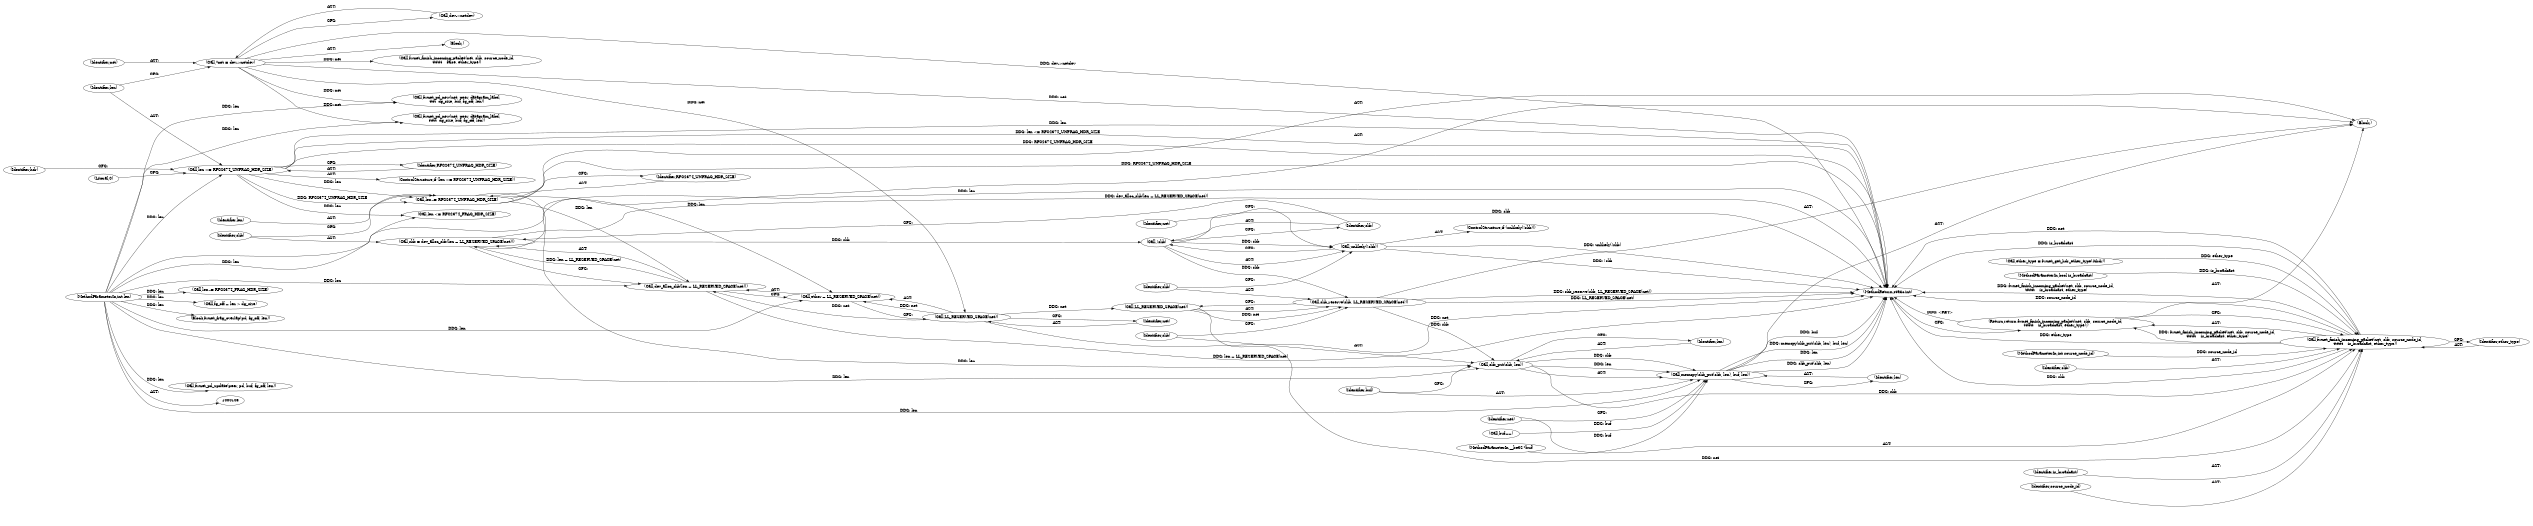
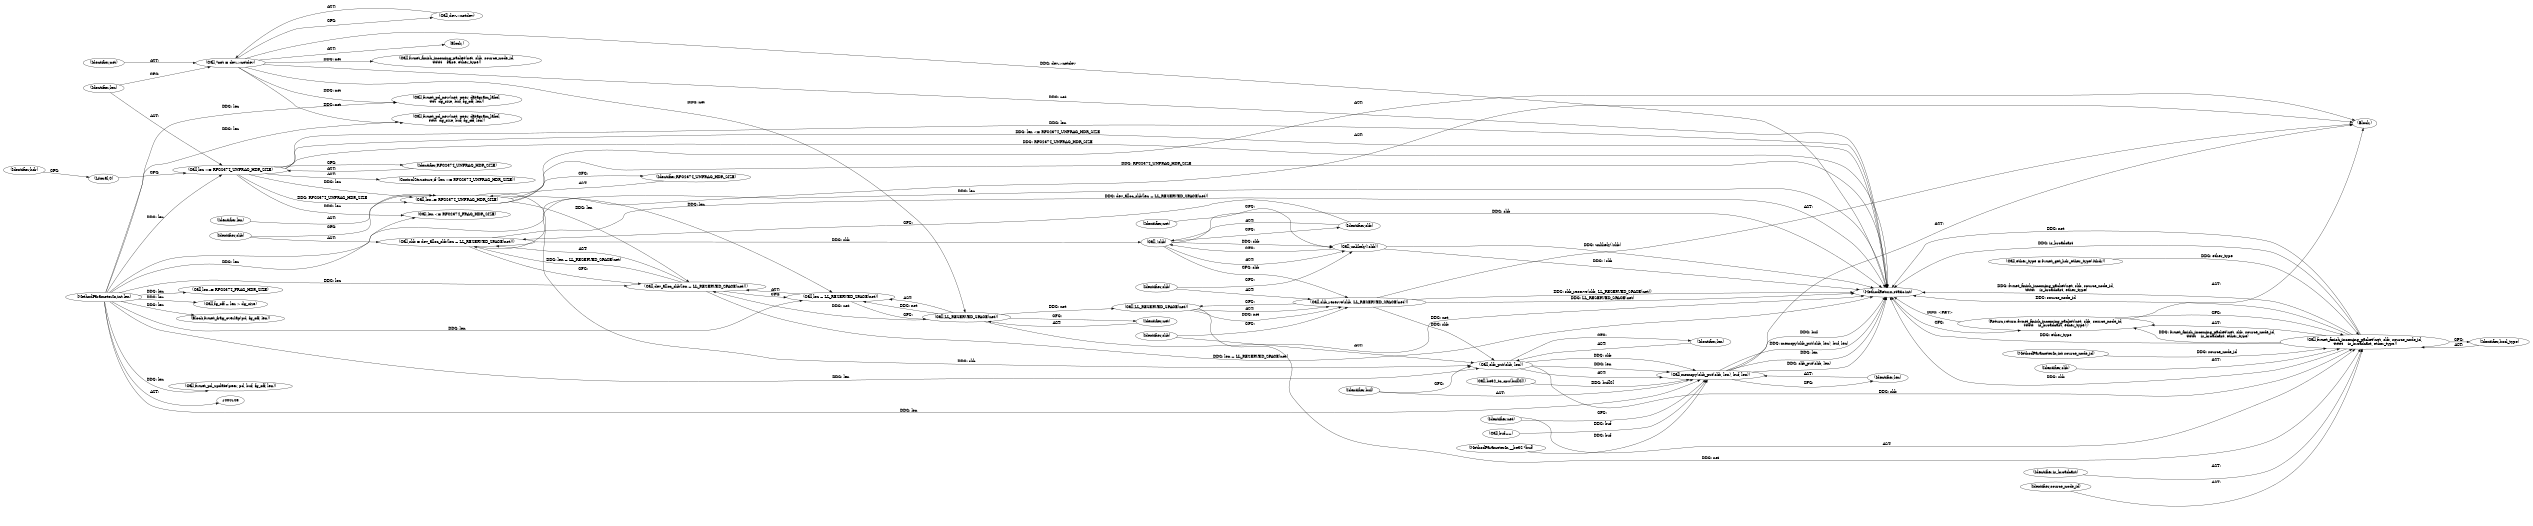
(107, 169) -> (65, 175)
(1501, 228) -> none
(1251, 268) -> (1251, 268)
(2056, 276) -> none
(841, 297) -> (841, 297)
(2500, 342) -> (2500, 342)
(966, 361) -> (966, 361)
none -> (1501, 381)
